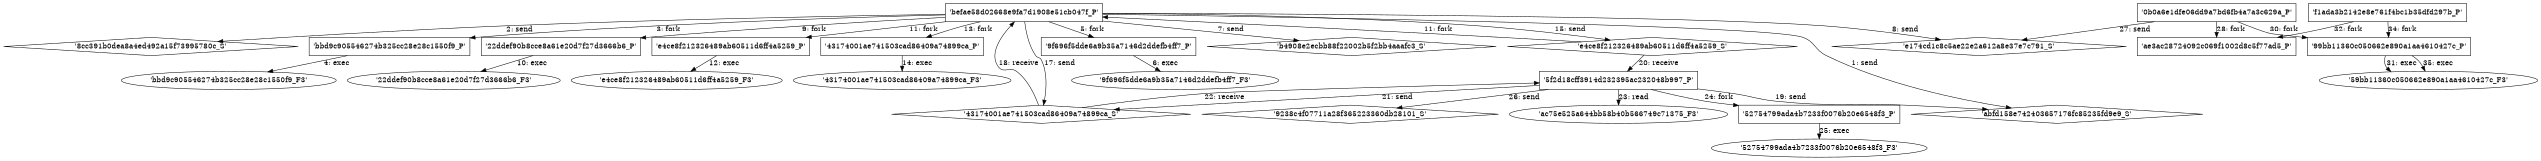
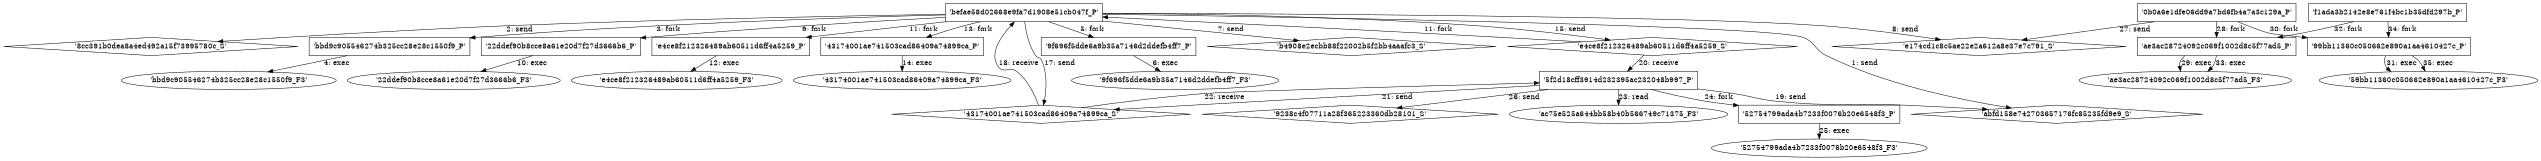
(2217, 13) -> (2217, 13)
none -> (2185, 80)
(2057, 114) -> (2057, 114)
